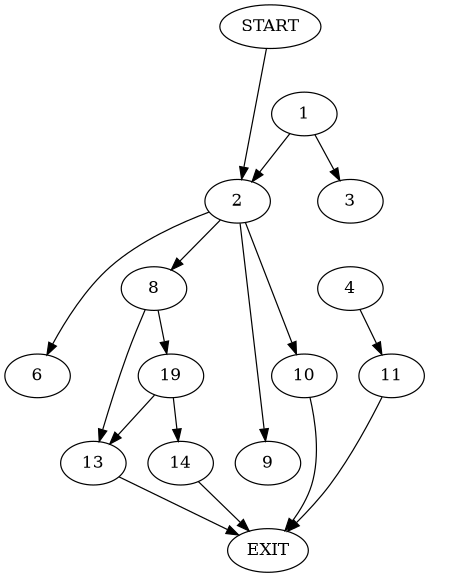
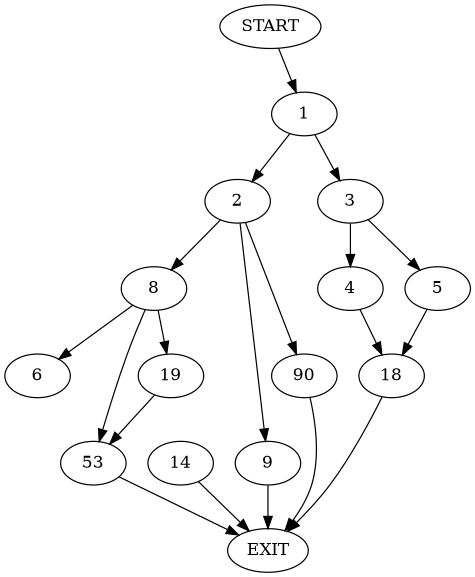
(255, 108) -> (285, 65)
none -> (350, 239)
(117, 262) -> (101, 329)
none -> (438, 289)
(304, 376) -> (304, 376)
(392, 376) -> (392, 376)
(175, 414) -> none
(93, 463) -> (93, 463)
none -> (268, 501)
